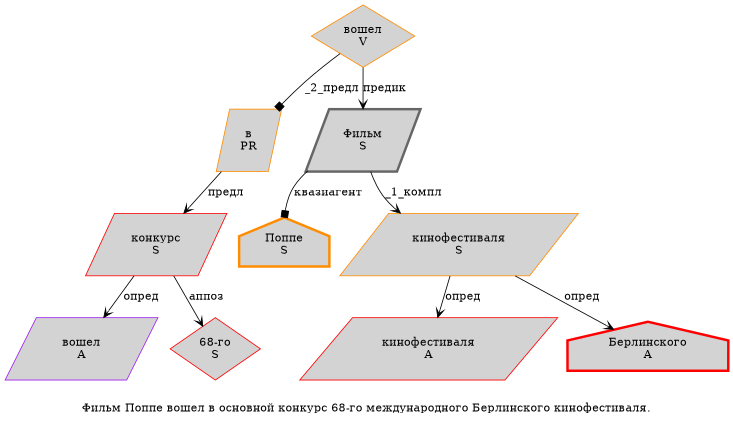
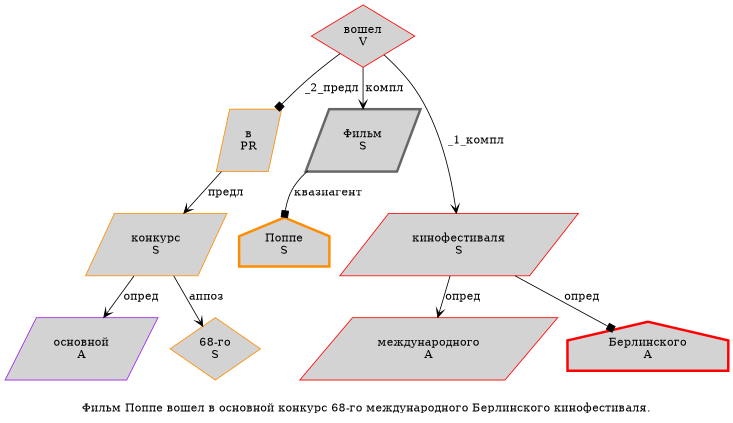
(363, 36) -> (363, 36)
(385, 88) -> (385, 88)
(380, 191) -> (433, 123)
(156, 245) -> (156, 245)
(459, 245) -> (459, 245)
(561, 301) -> (561, 301)
(82, 349) -> (82, 349)
(215, 349) -> (215, 349)
(429, 349) -> (429, 349)
